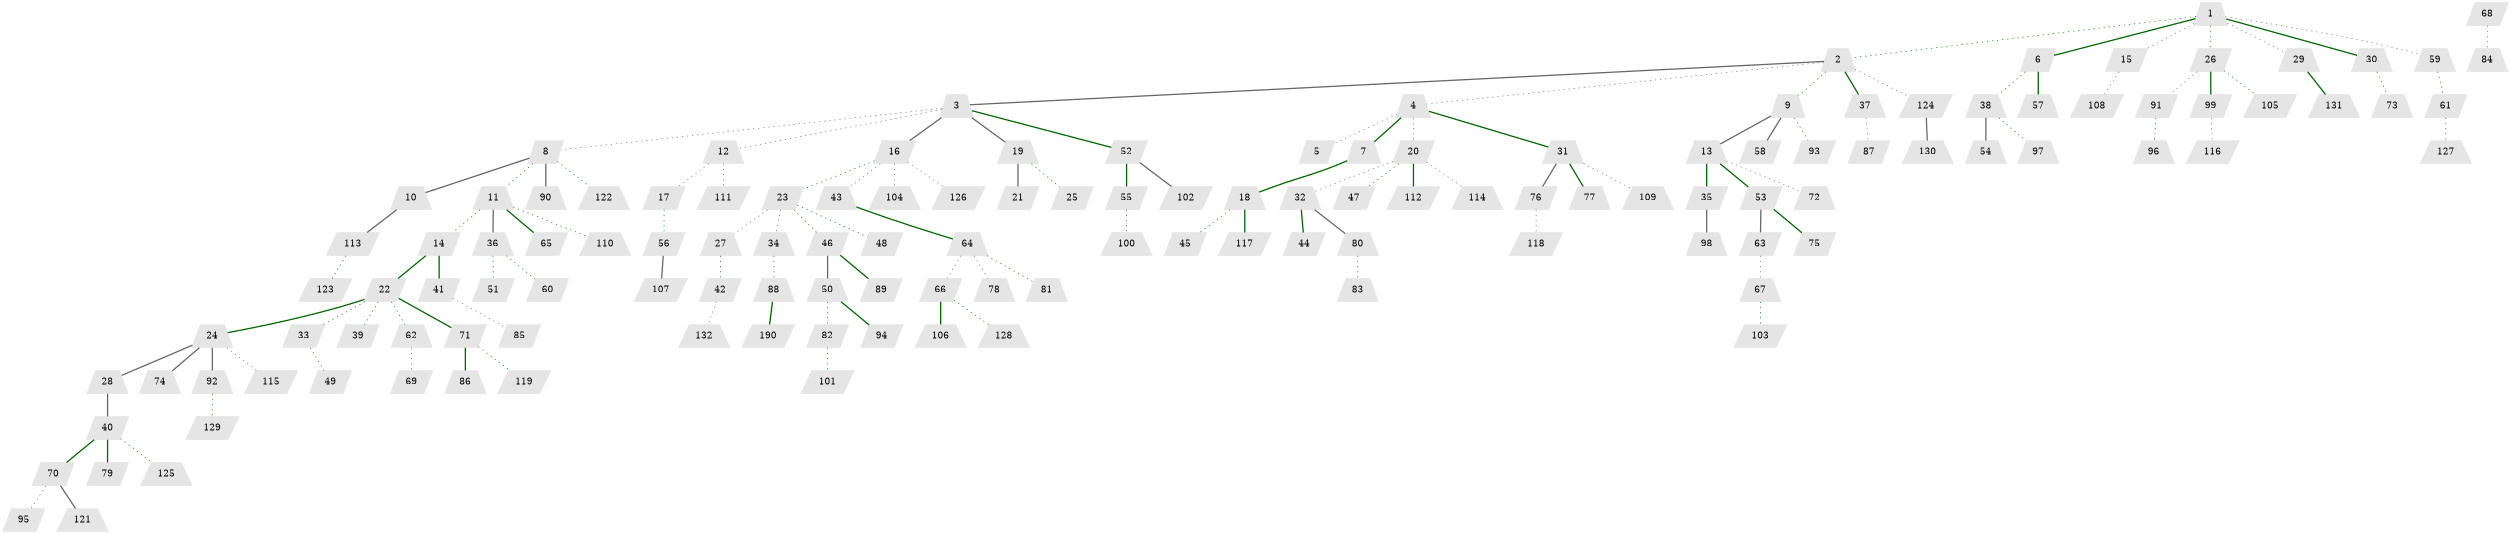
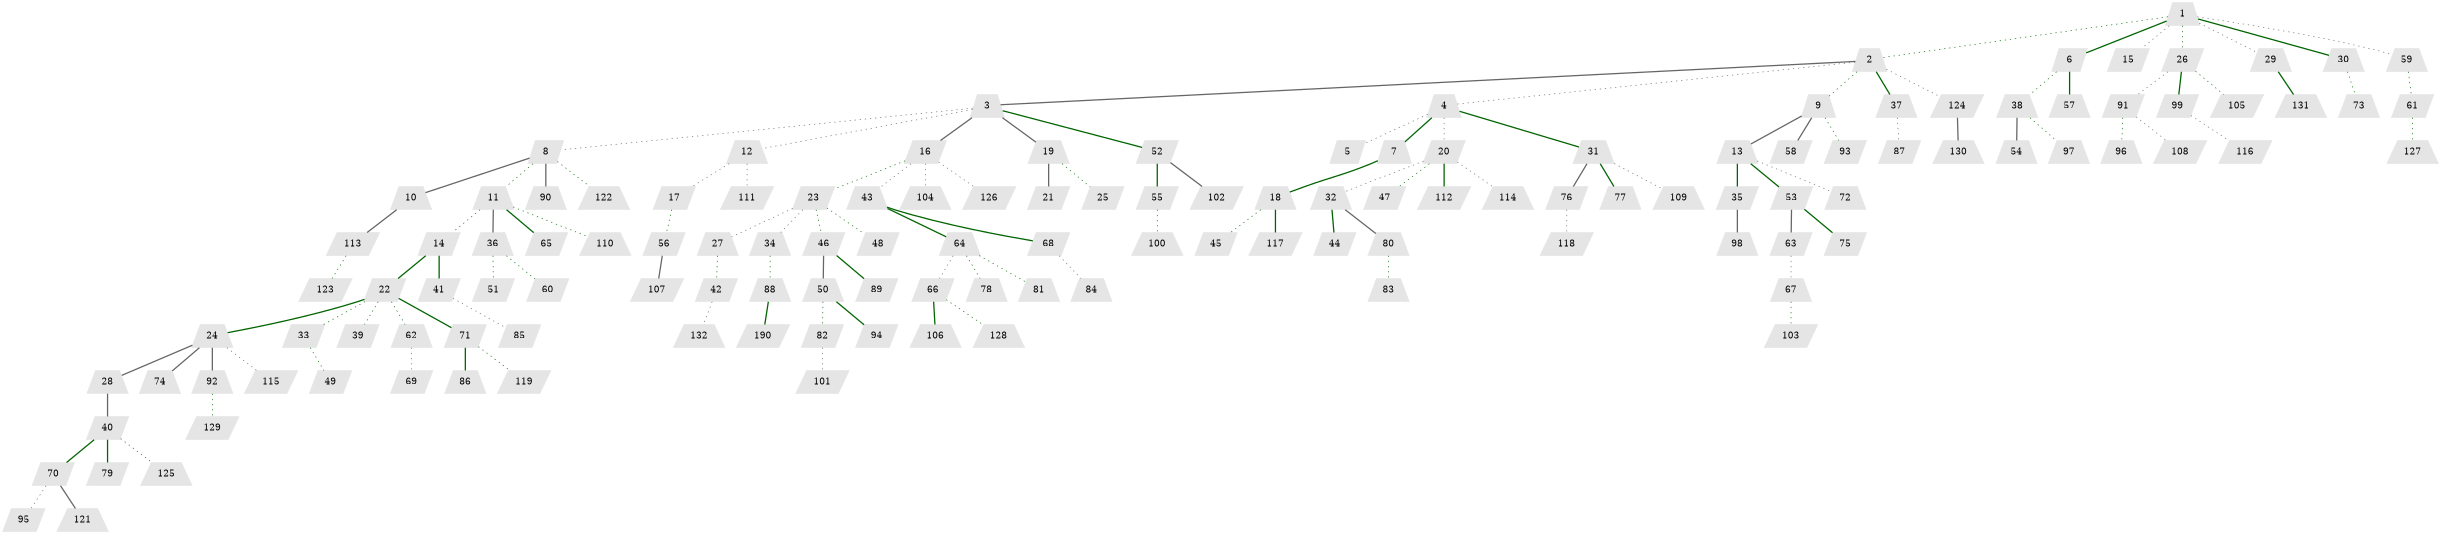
(2112, 83) -> (2151, 129)
none -> (959, 227)
(981, 267) -> (973, 267)
(828, 359) -> (823, 359)
